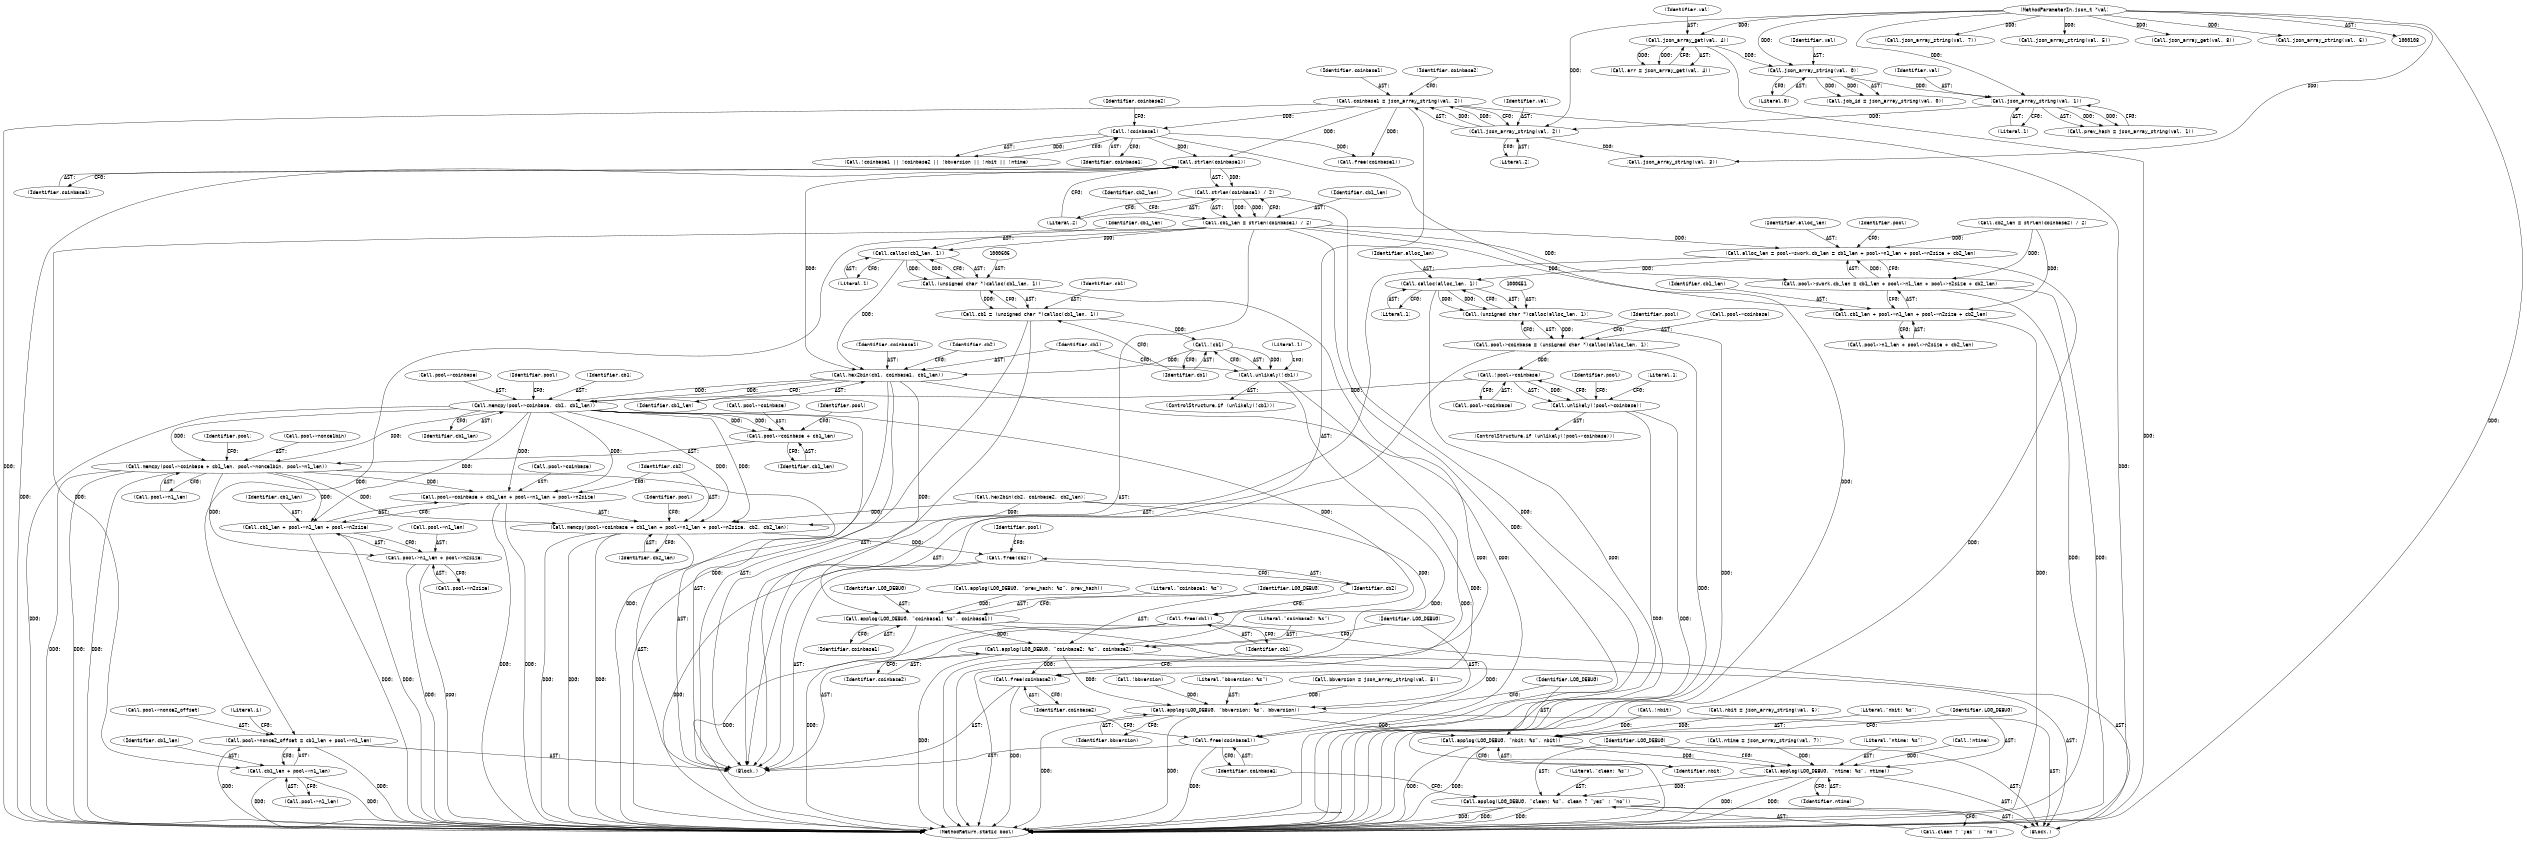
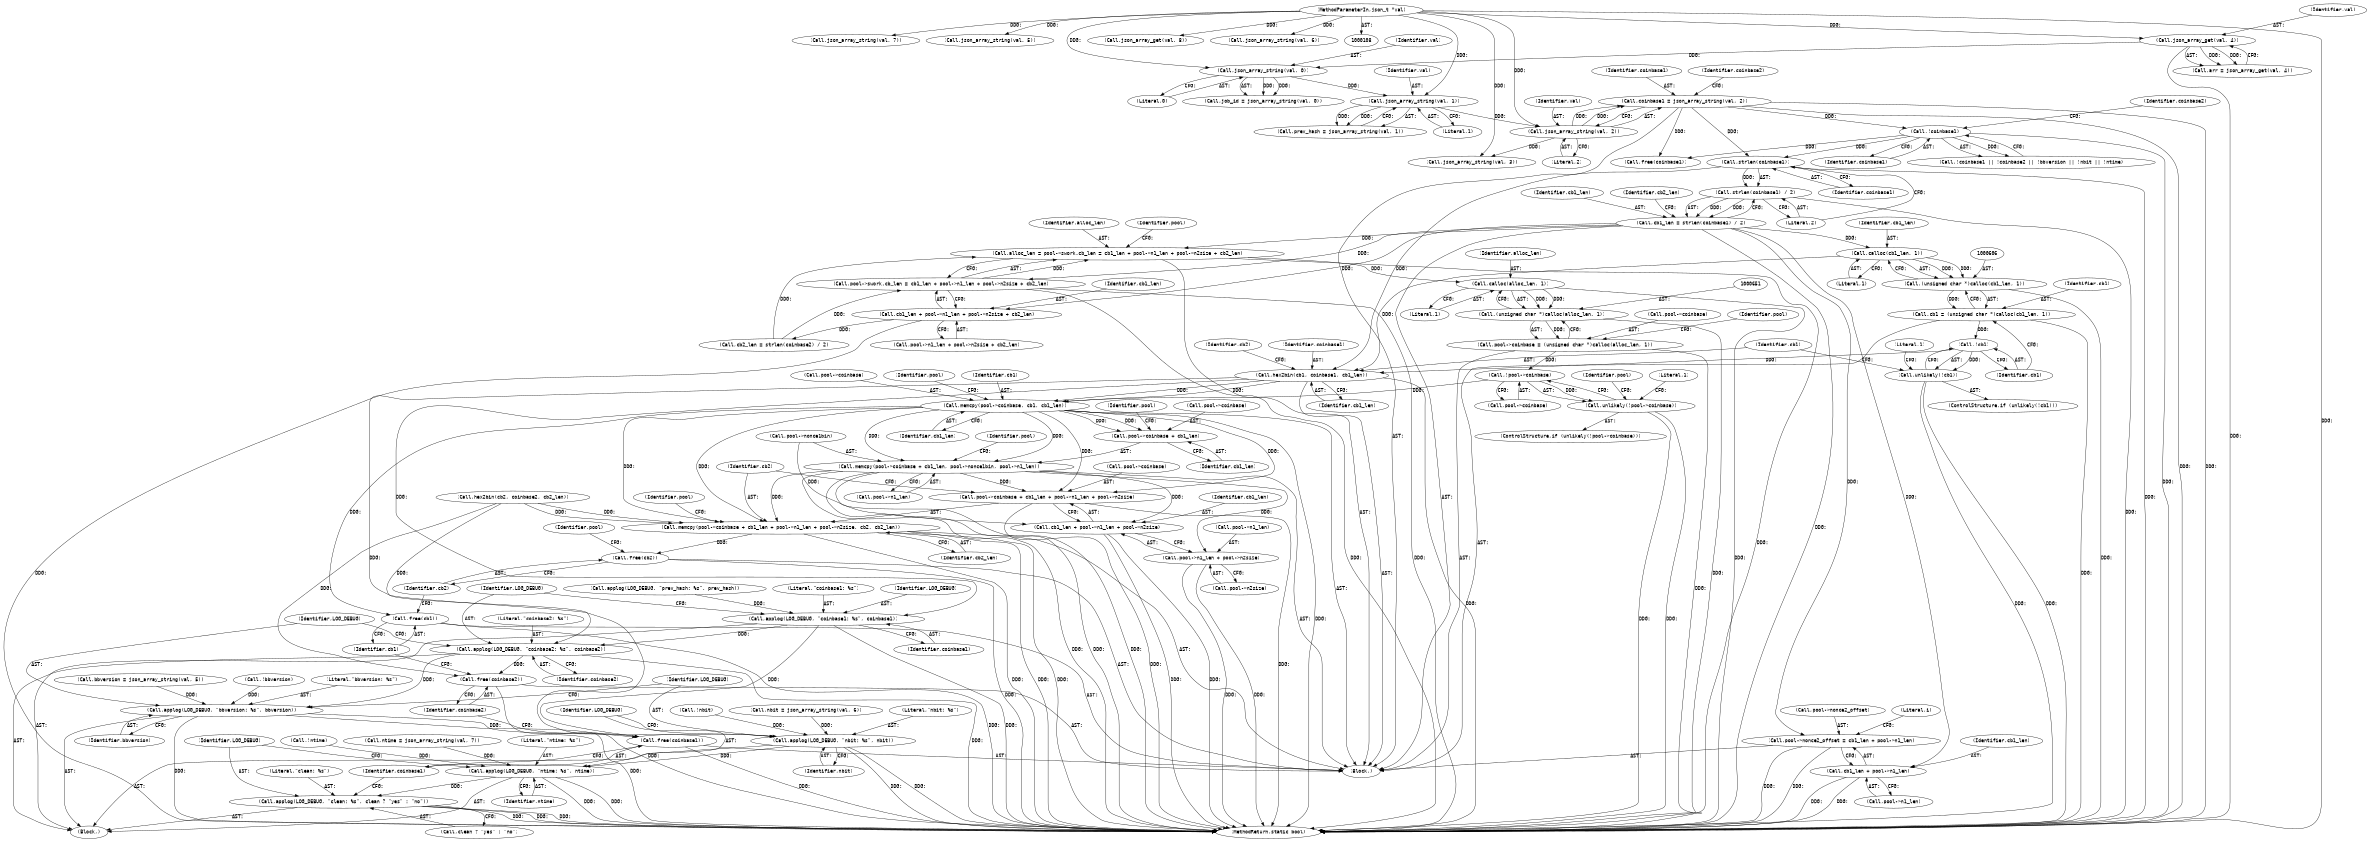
(2039, 289) -> (844, 326)
(420, 475) -> (870, 512)
